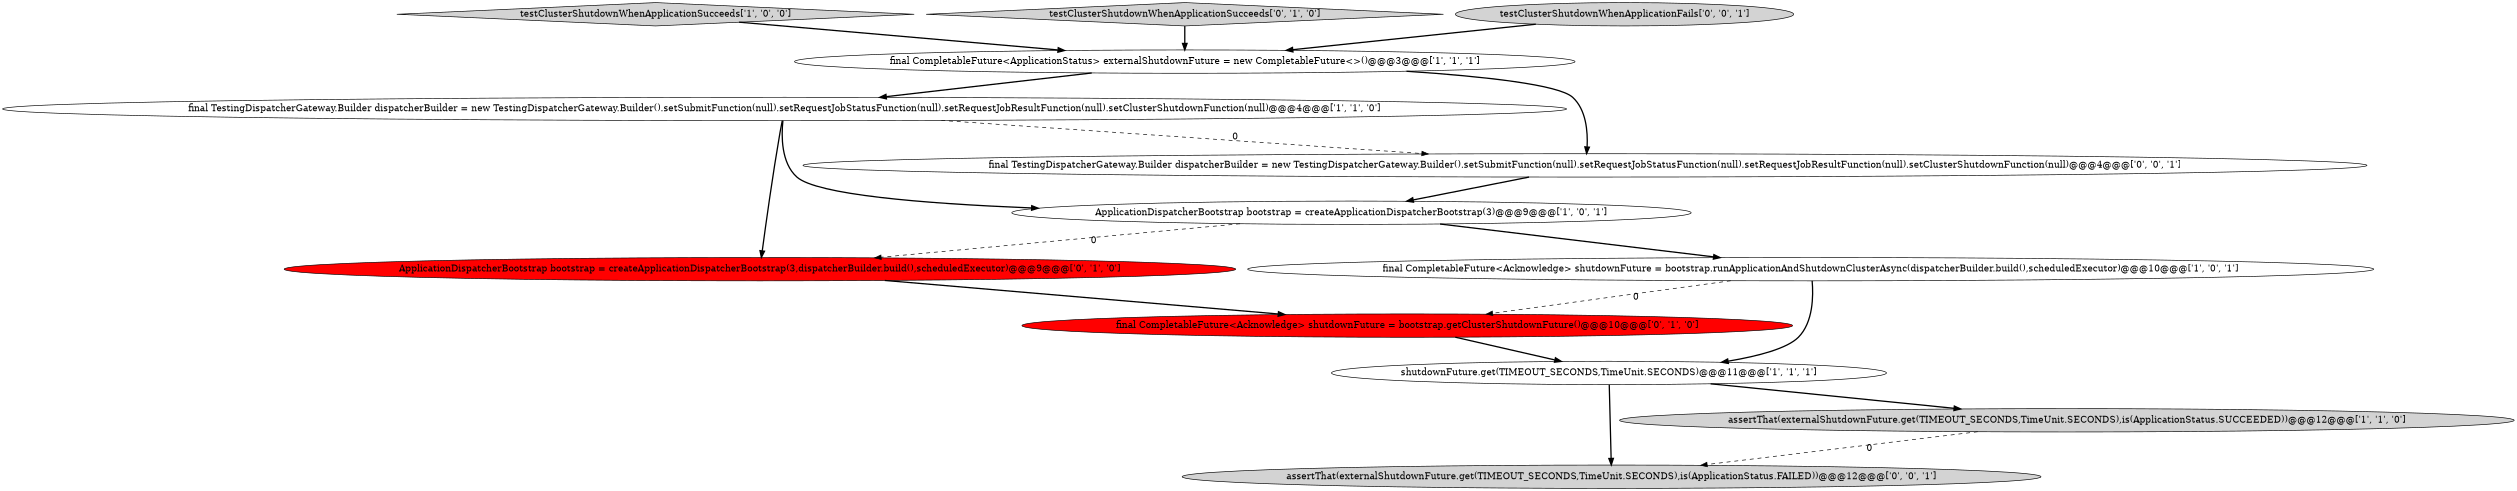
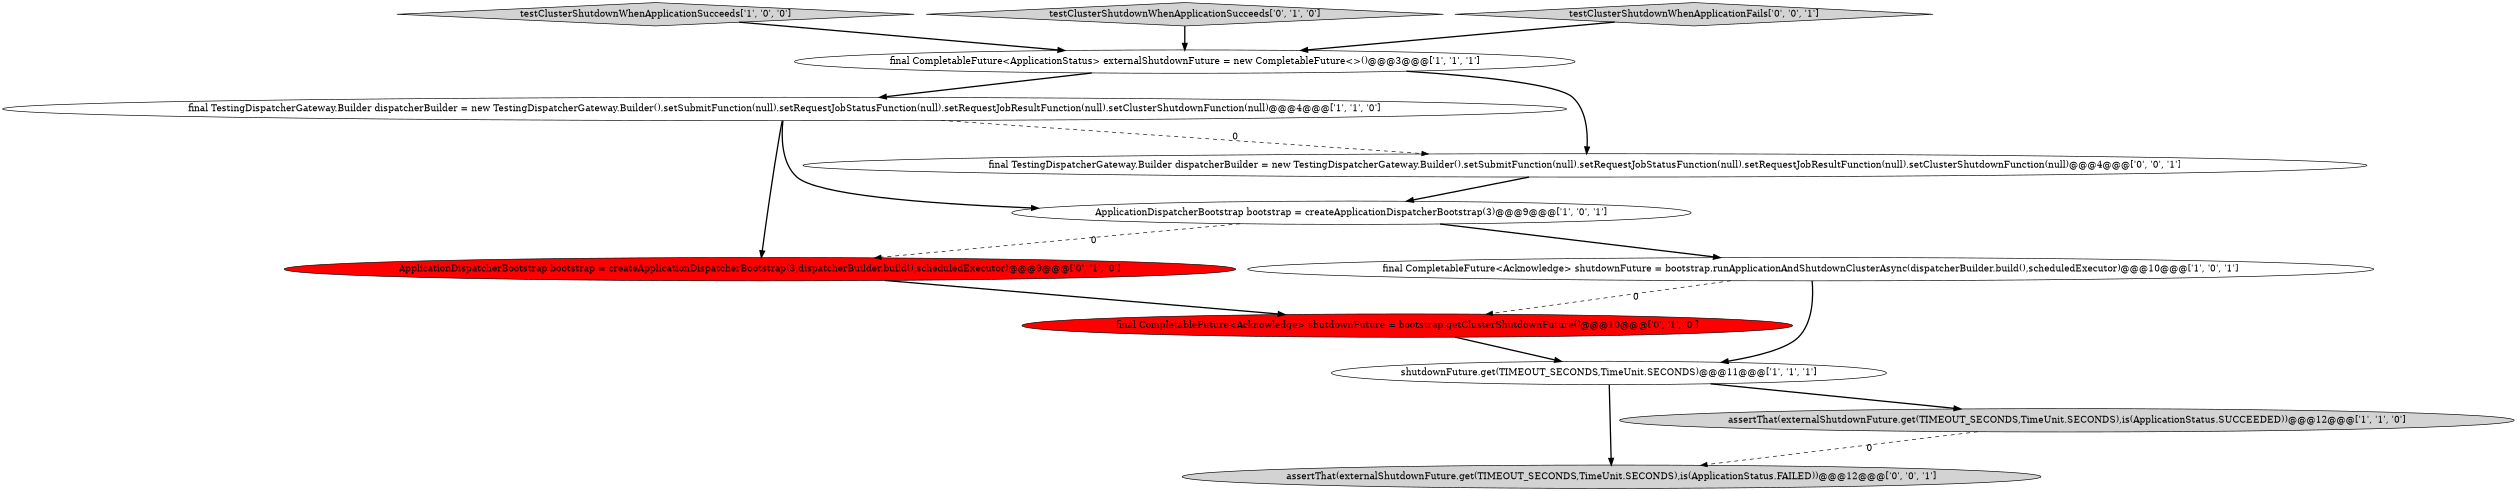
(1625, 14) -> (1694, 14)
